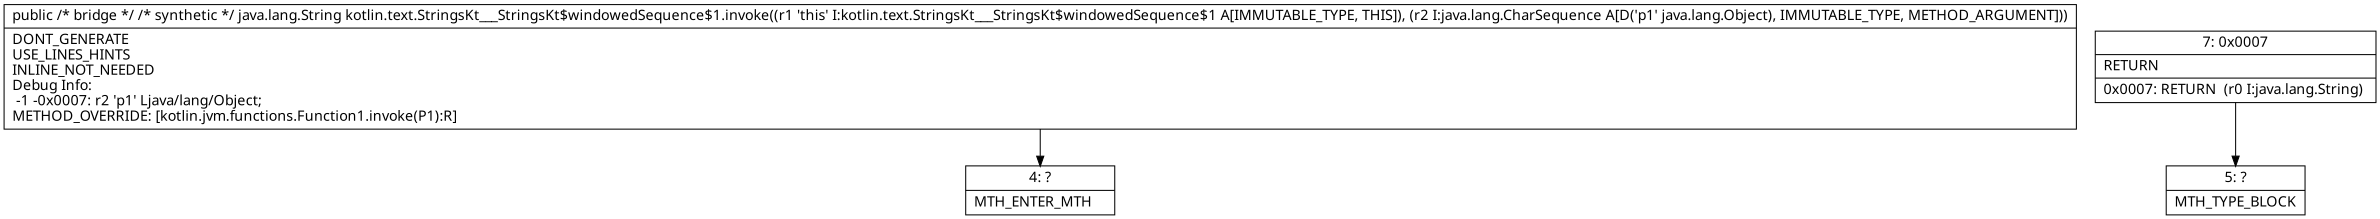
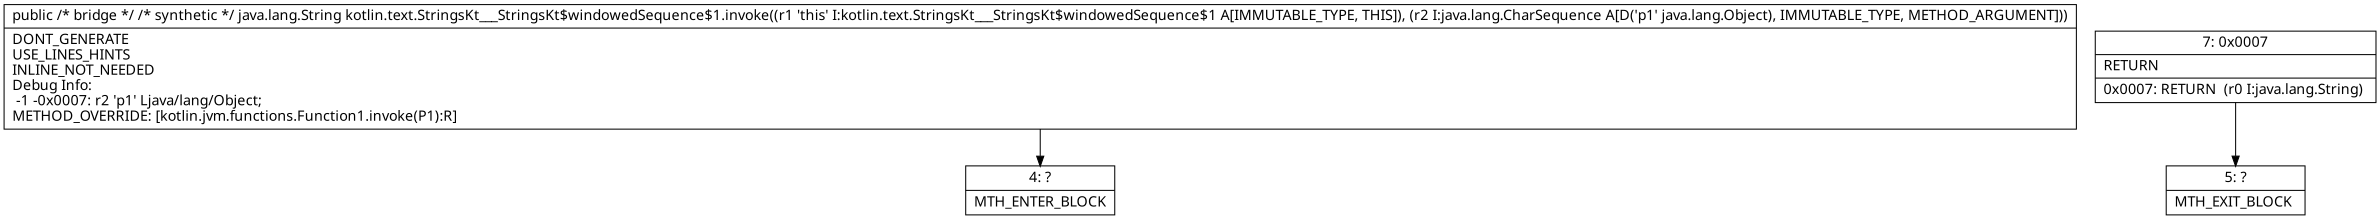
(1033, 202) -> (1040, 202)
(2236, 202) -> (2234, 202)
